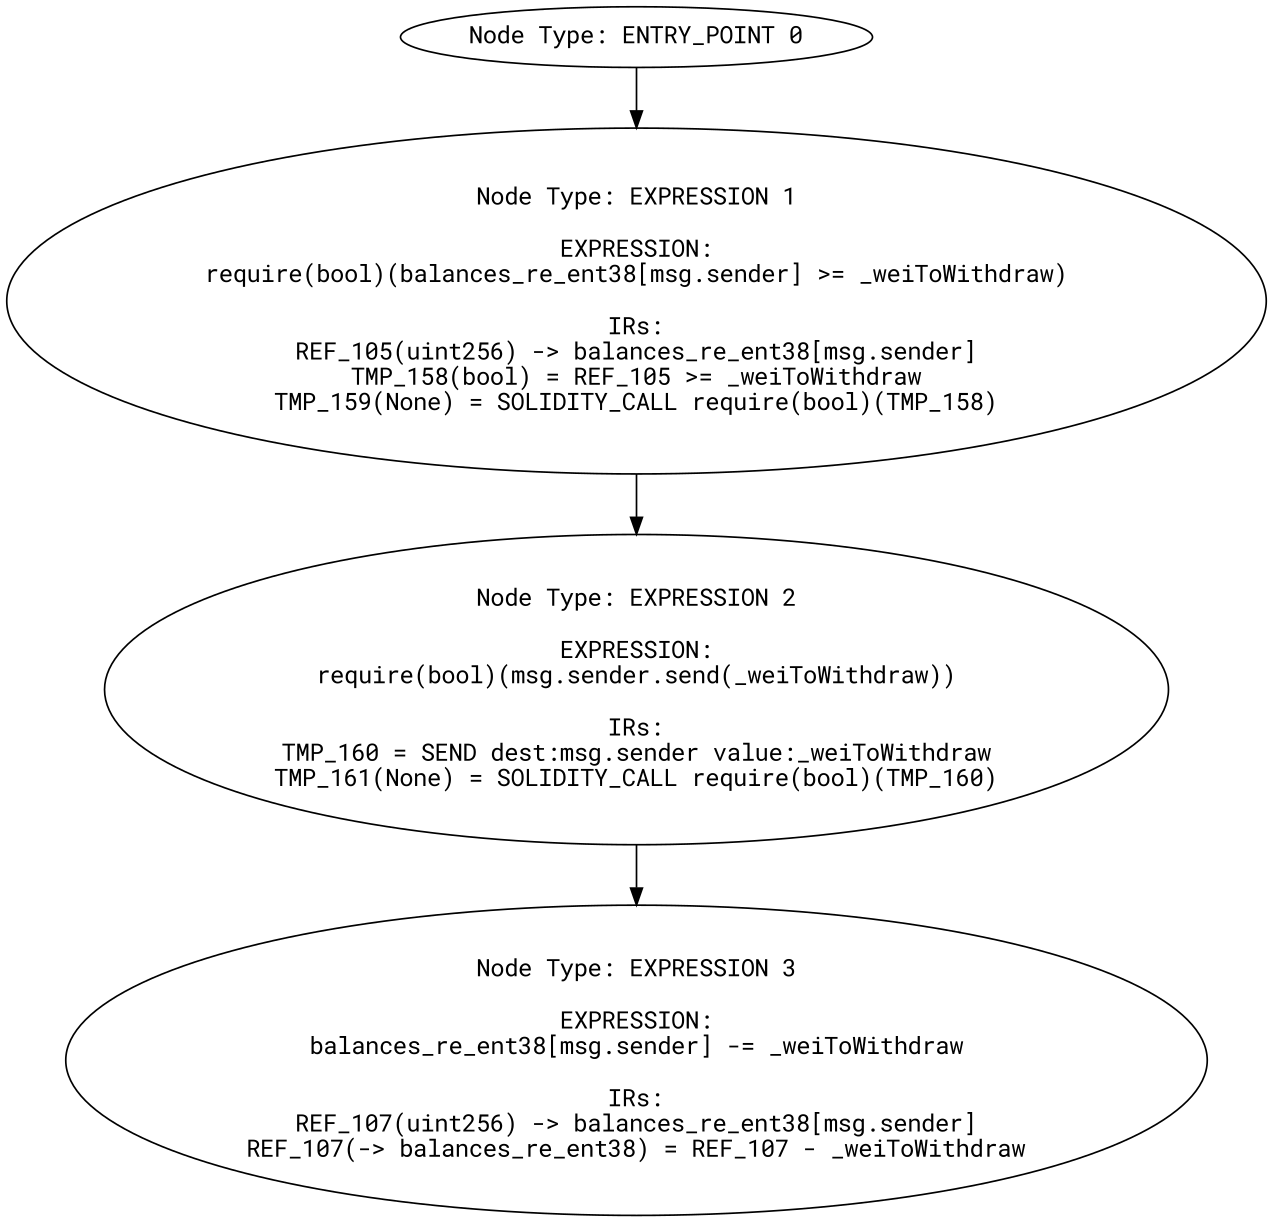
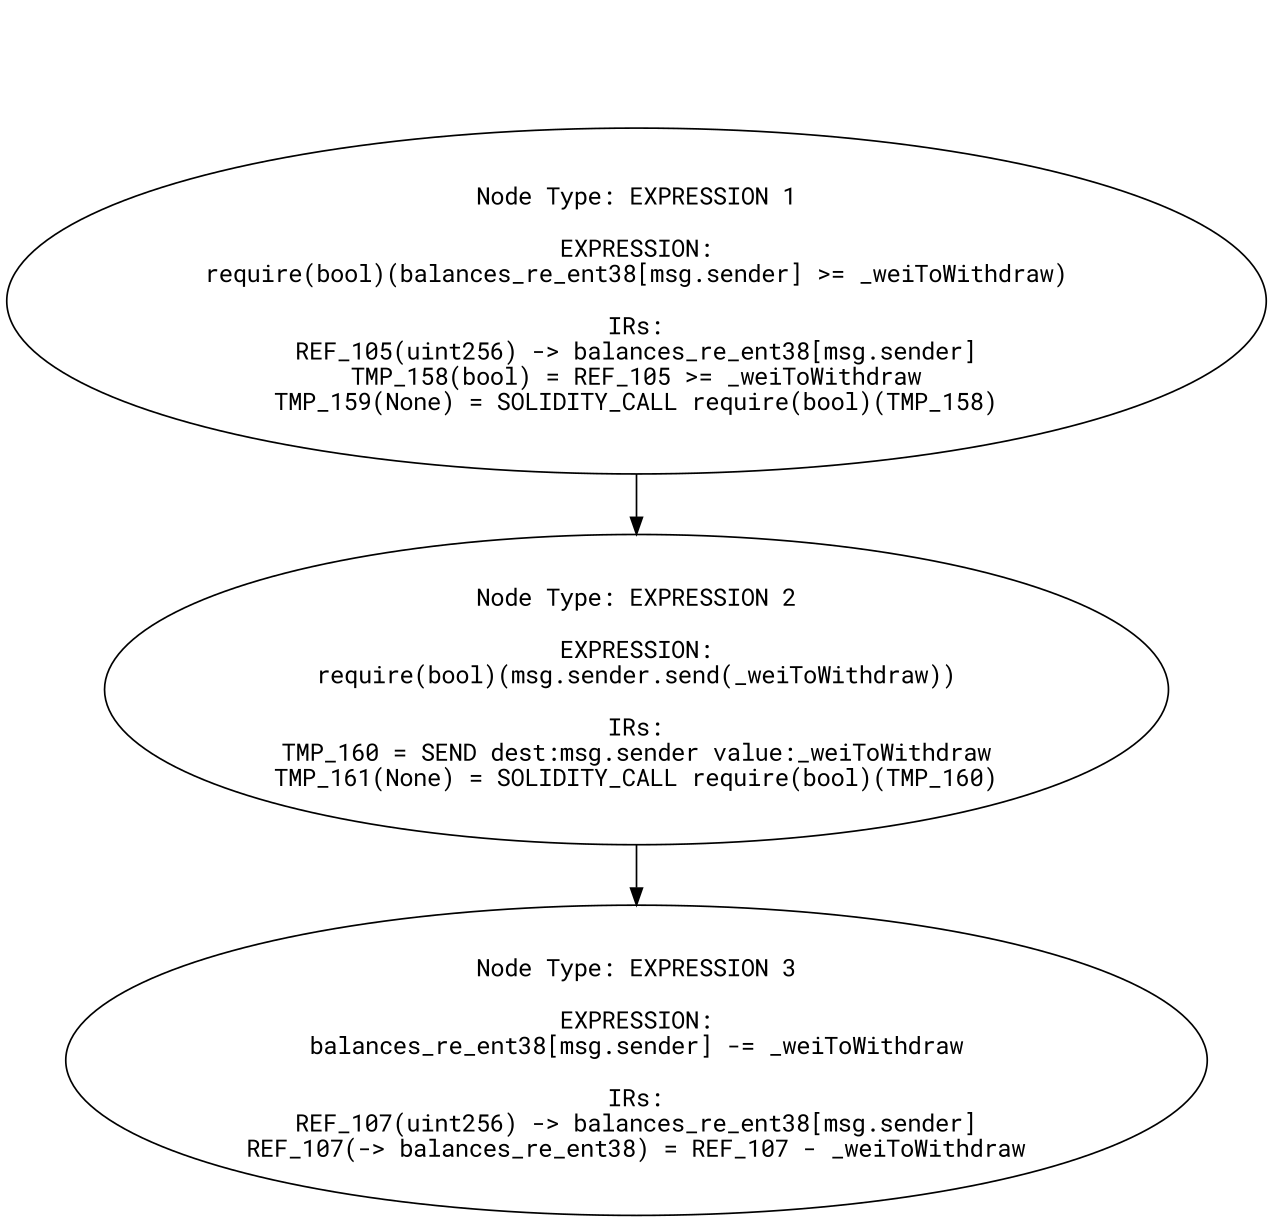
(637, 37) -> none
